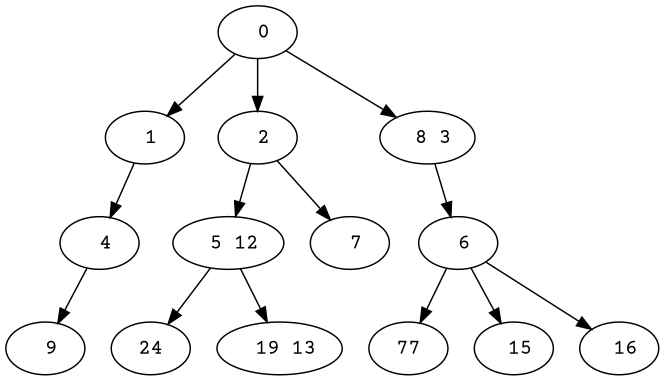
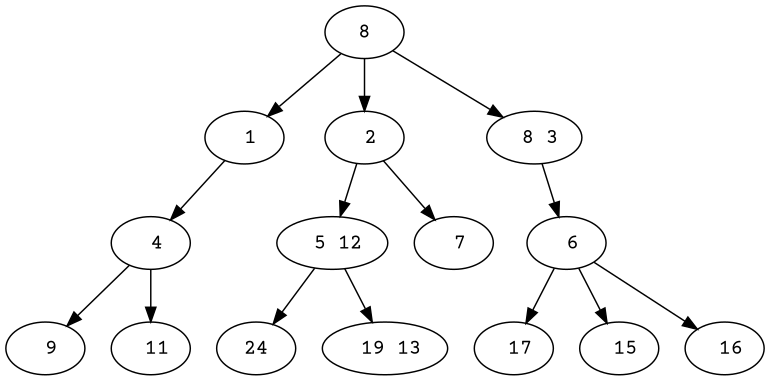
(258, 32) -> (365, 32)
none -> (151, 348)
(408, 348) -> (514, 348)
